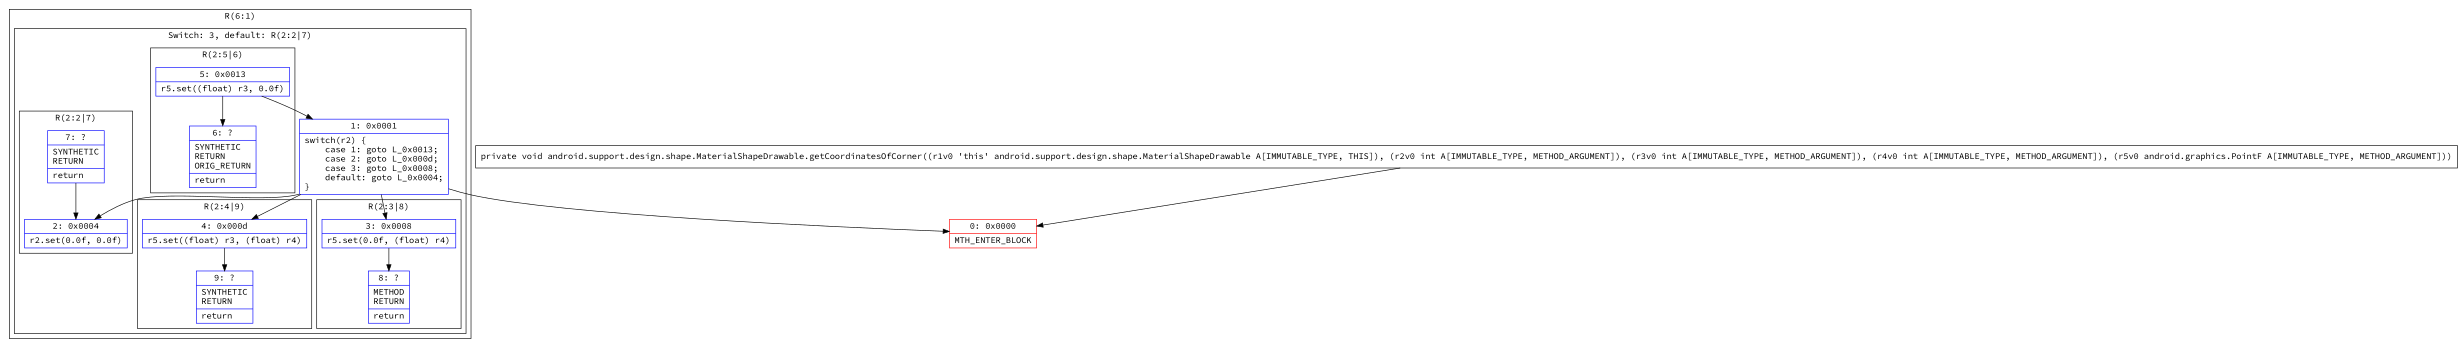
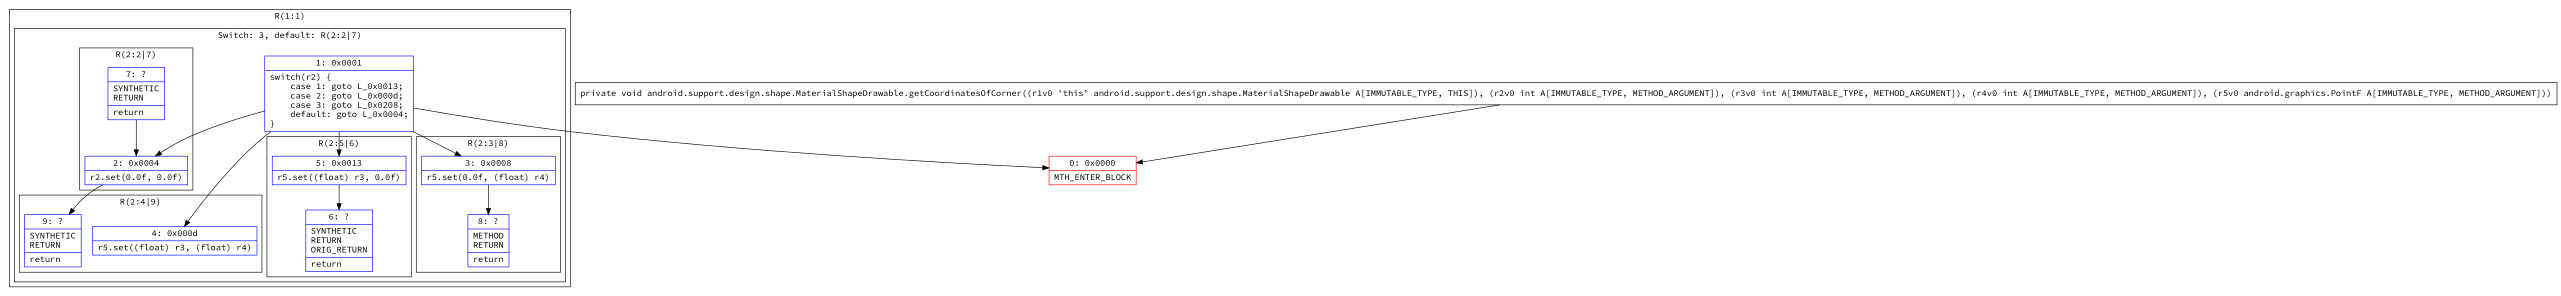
(240, 16) -> (290, 16)
(285, 105) -> (339, 141)
(371, 168) -> (337, 105)
(225, 256) -> (82, 199)
